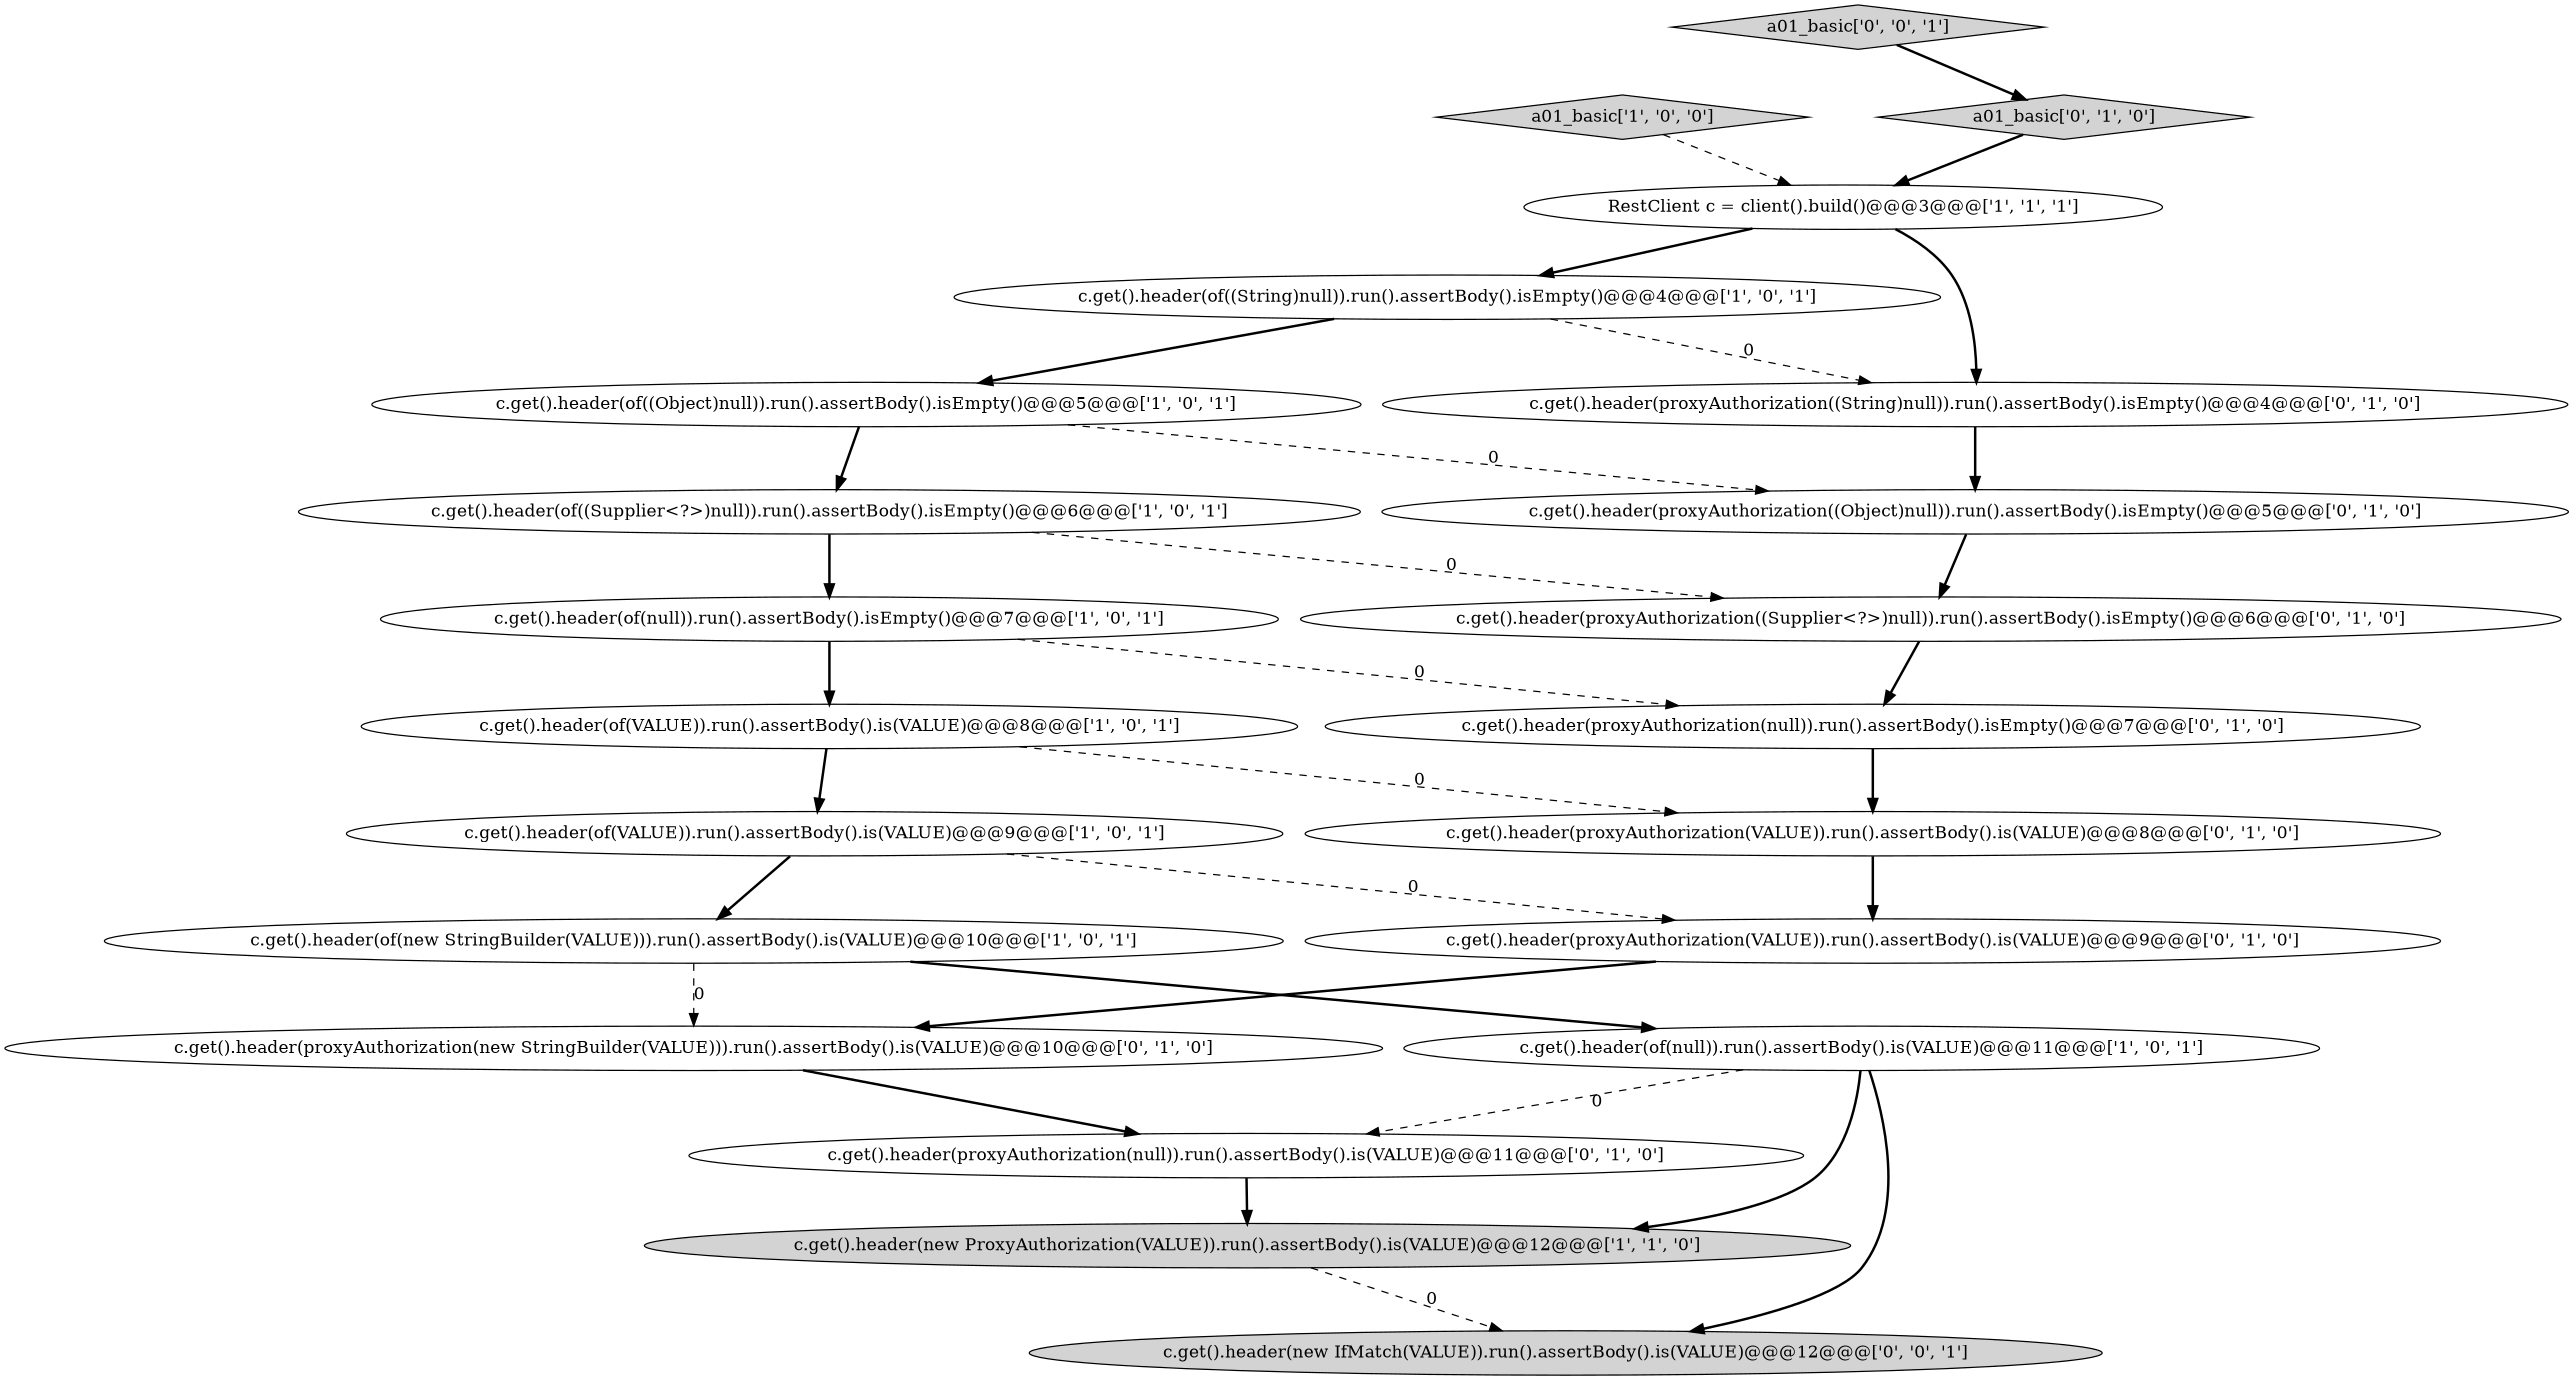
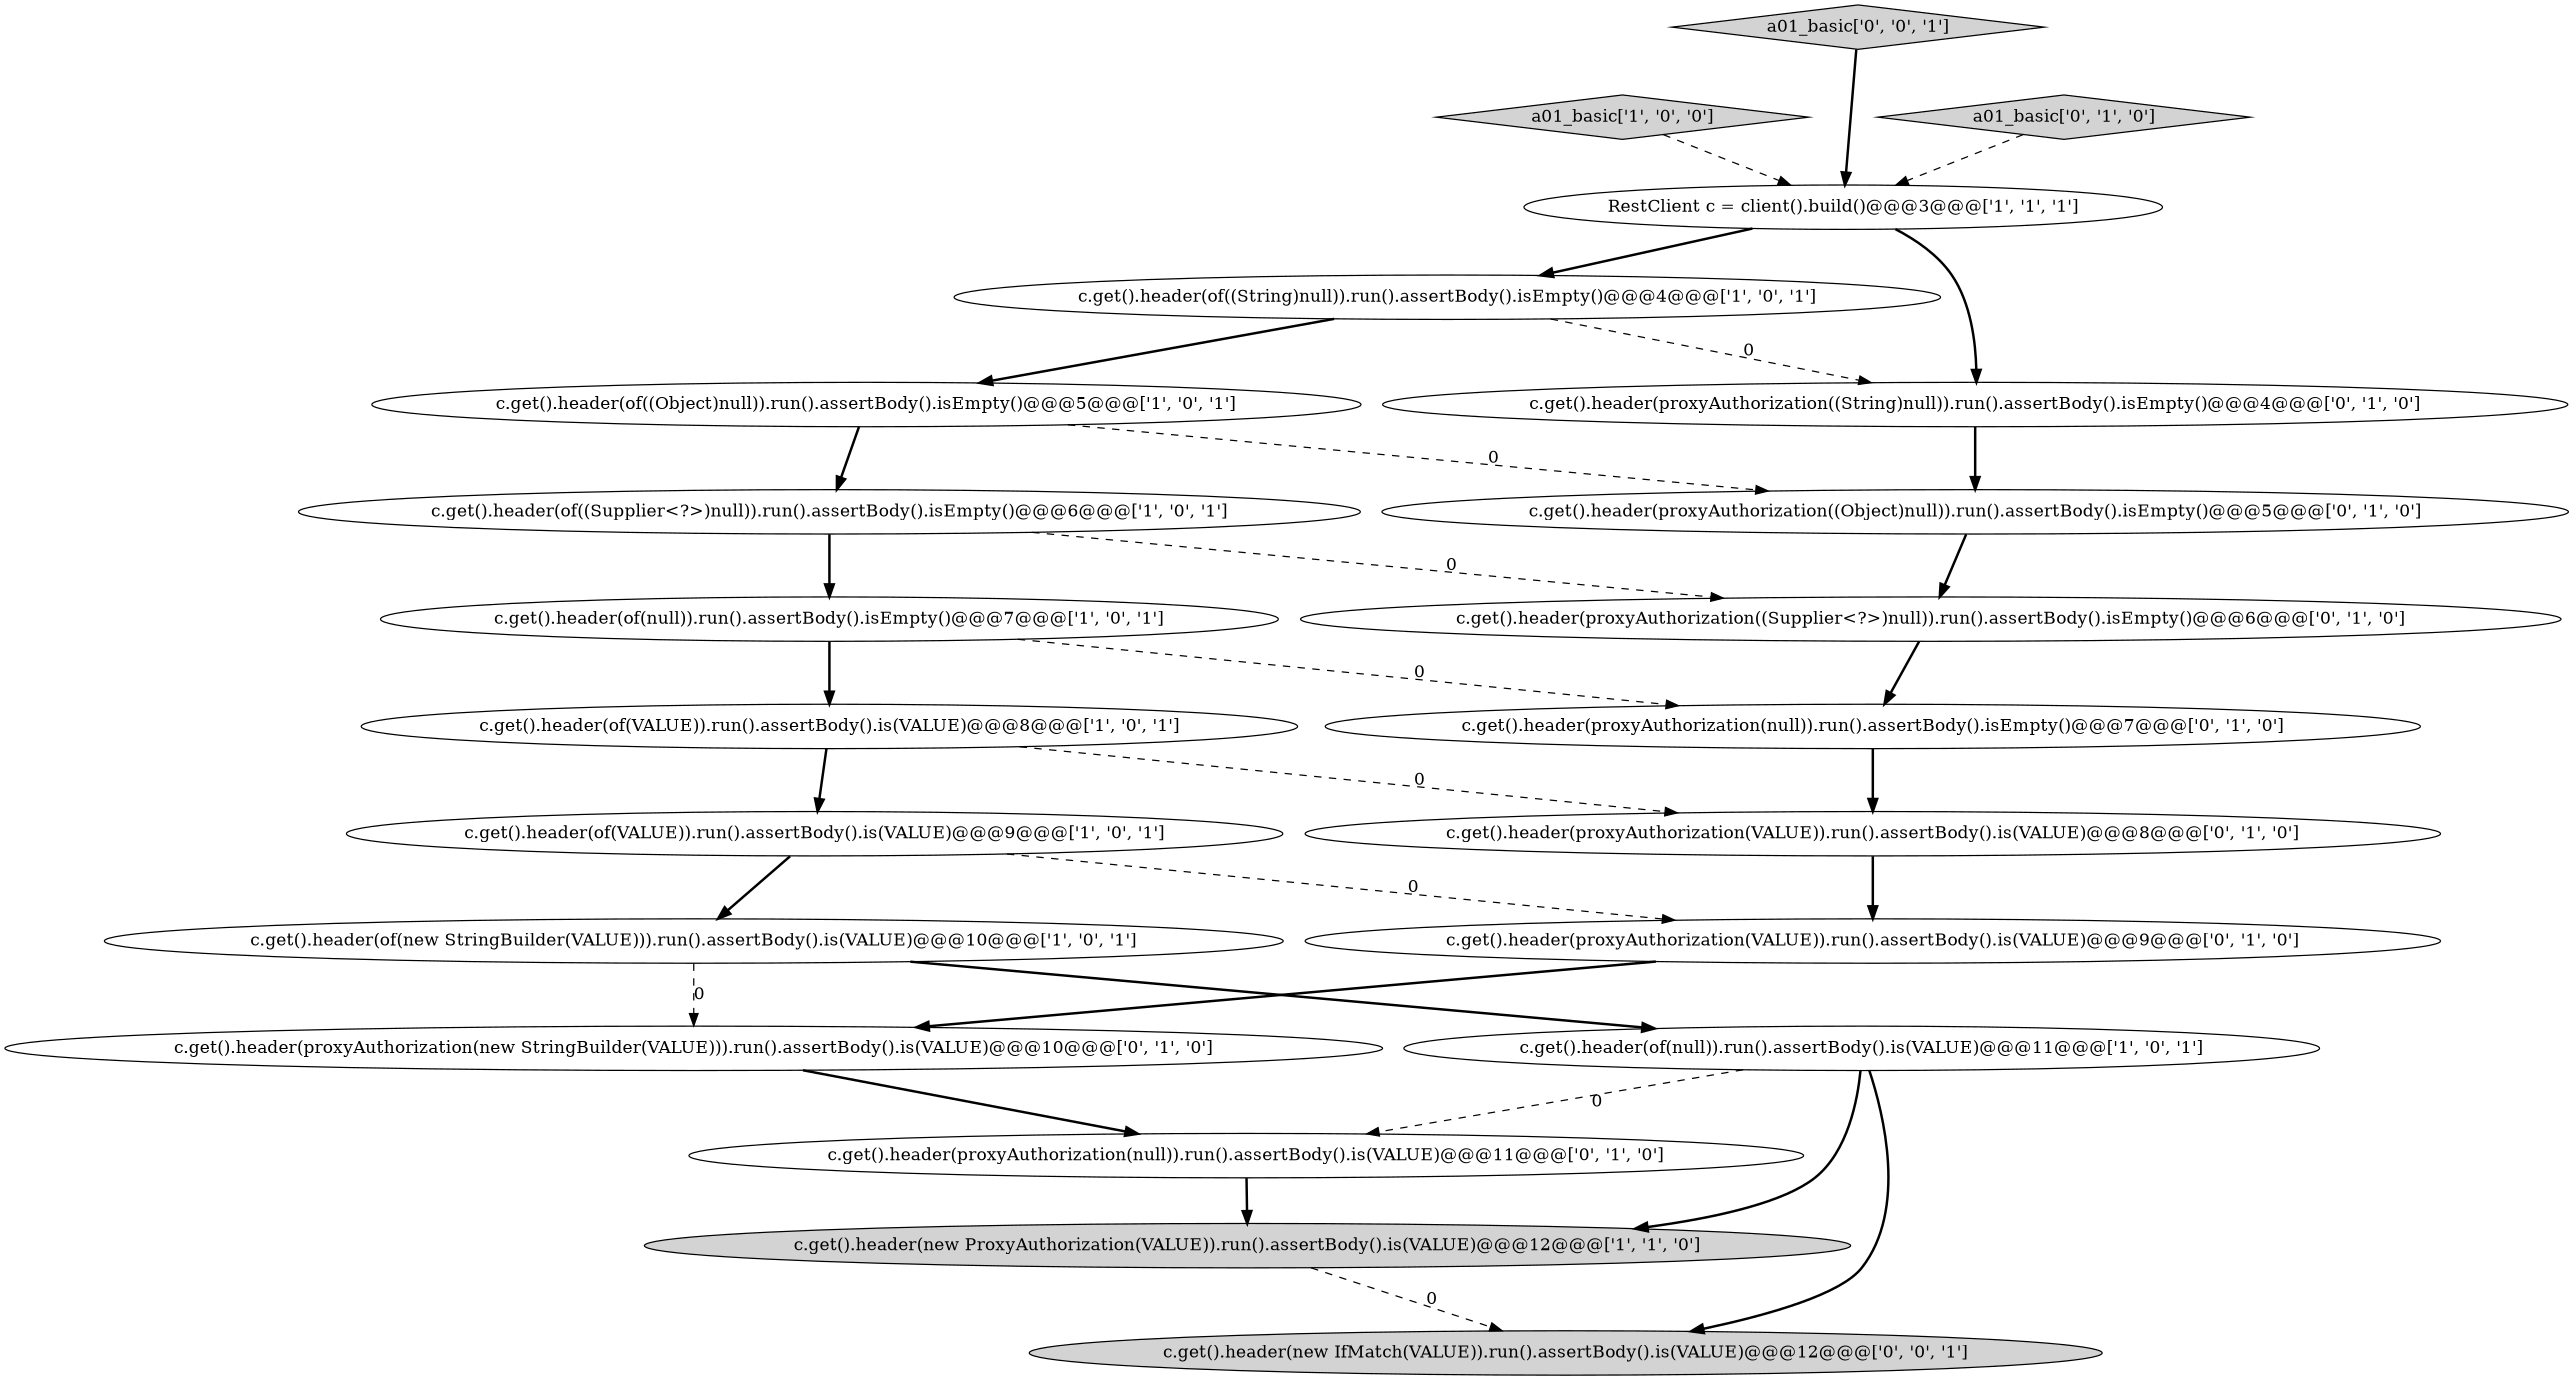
(1955, 70) -> (1851, 111)
(1965, 158) -> (1965, 158)
